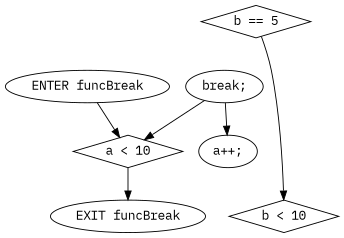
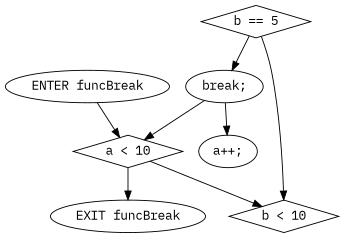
none -> (243, 49)
none -> (202, 182)
